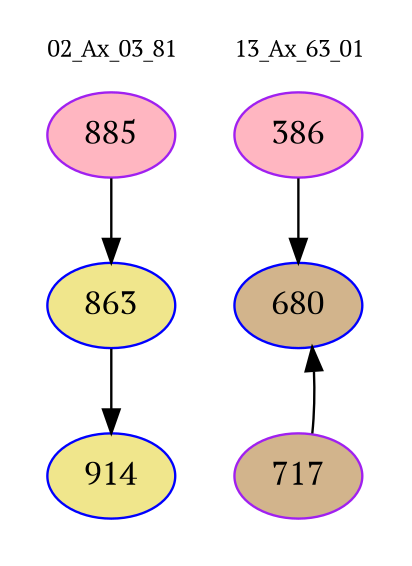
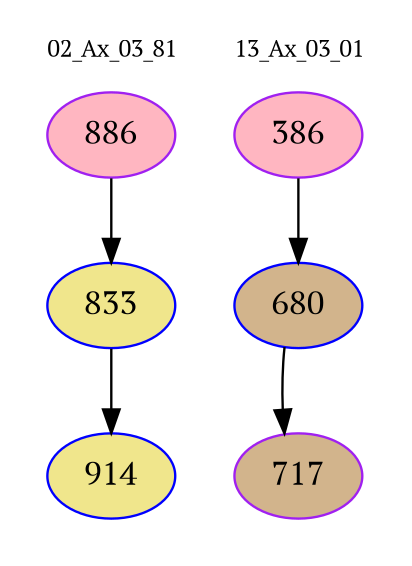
(300, 51) -> (300, 51)
(111, 135) -> (111, 135)
(111, 305) -> (111, 305)
(314, 402) -> (283, 378)
